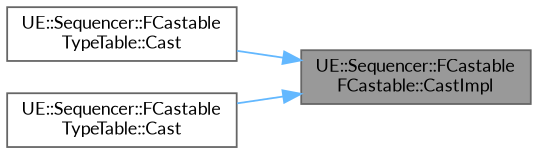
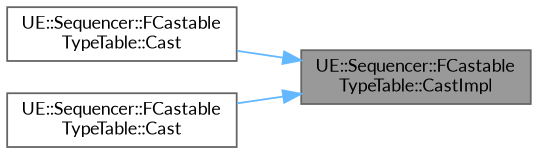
(416, 77) -> (416, 77)
